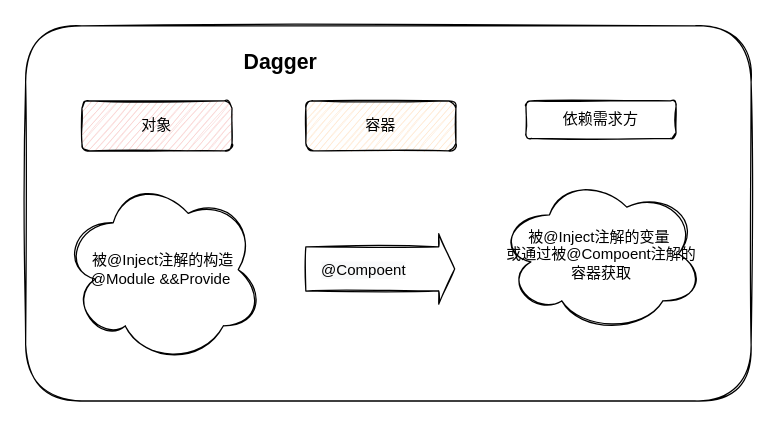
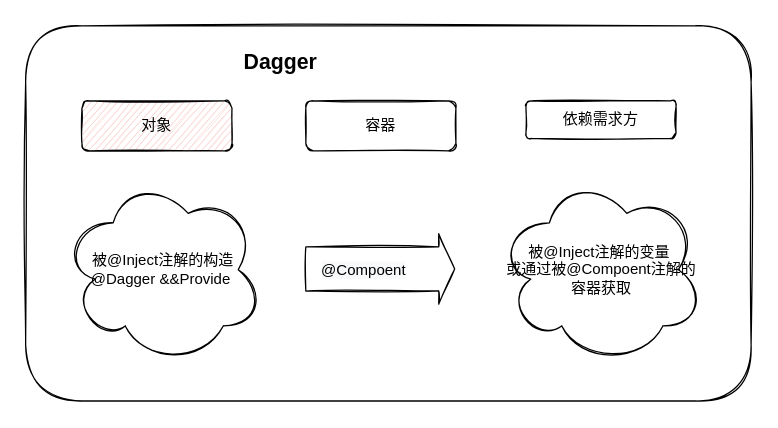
(381, 126) -> (381, 126)
(601, 254) -> (601, 269)
(163, 269) -> (163, 269)
